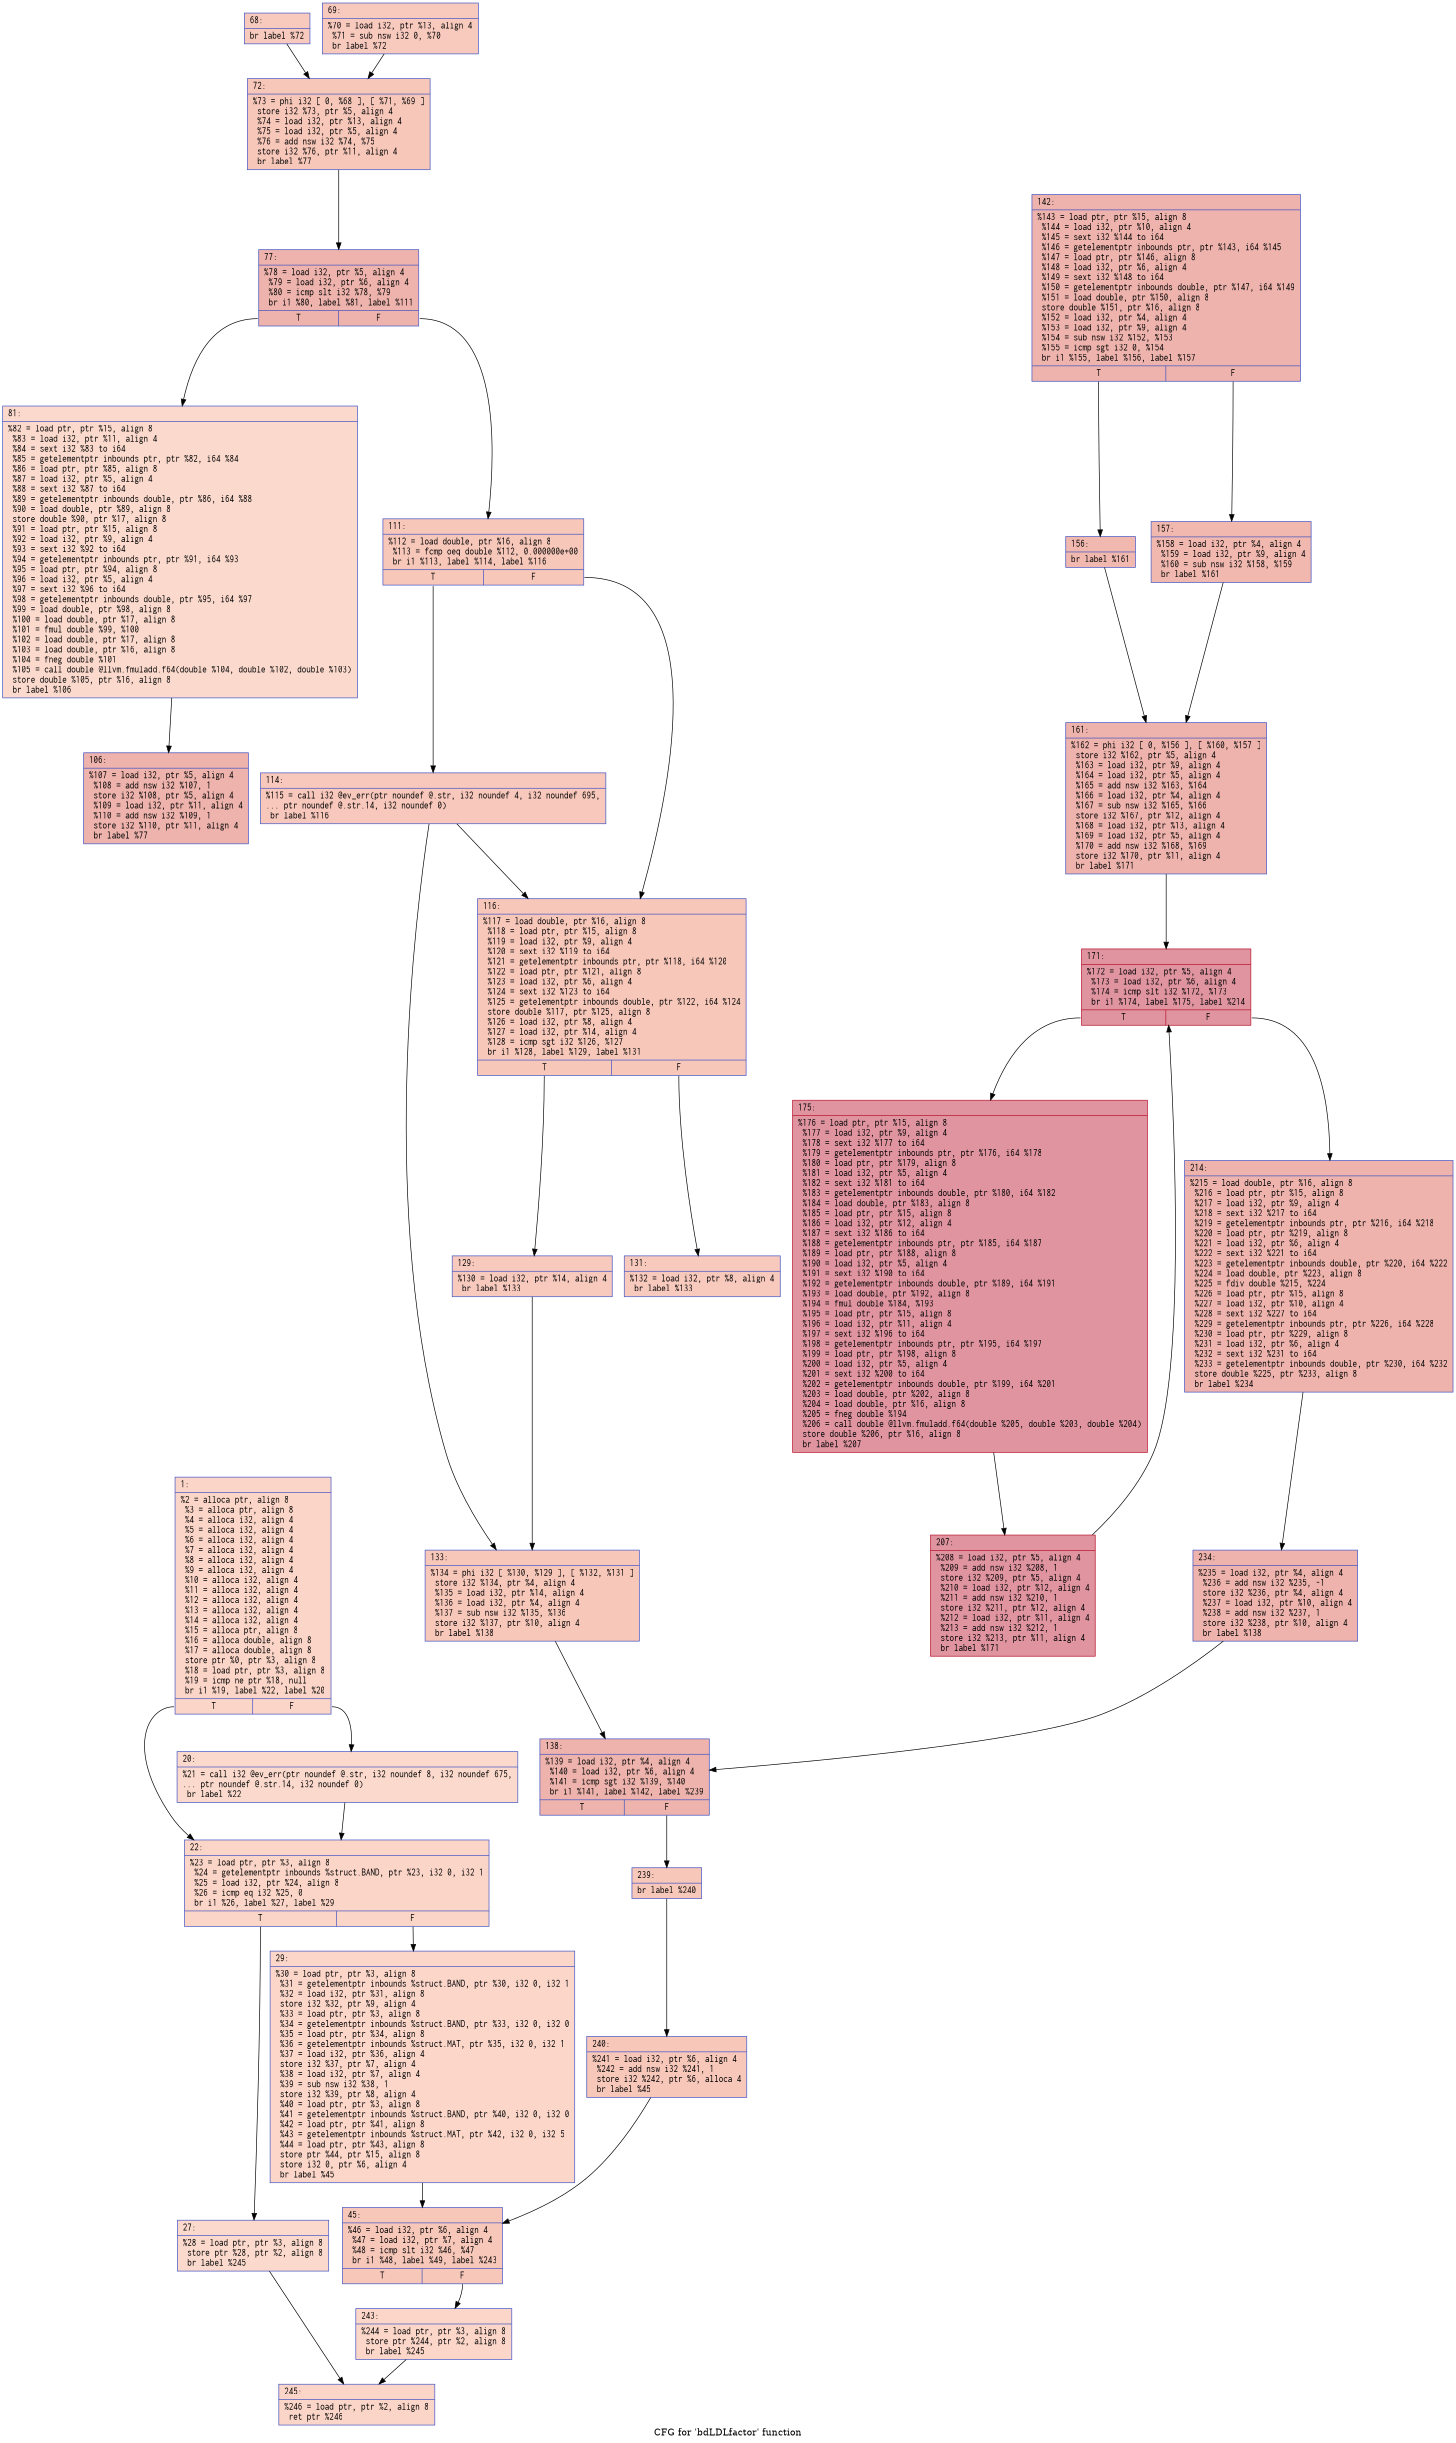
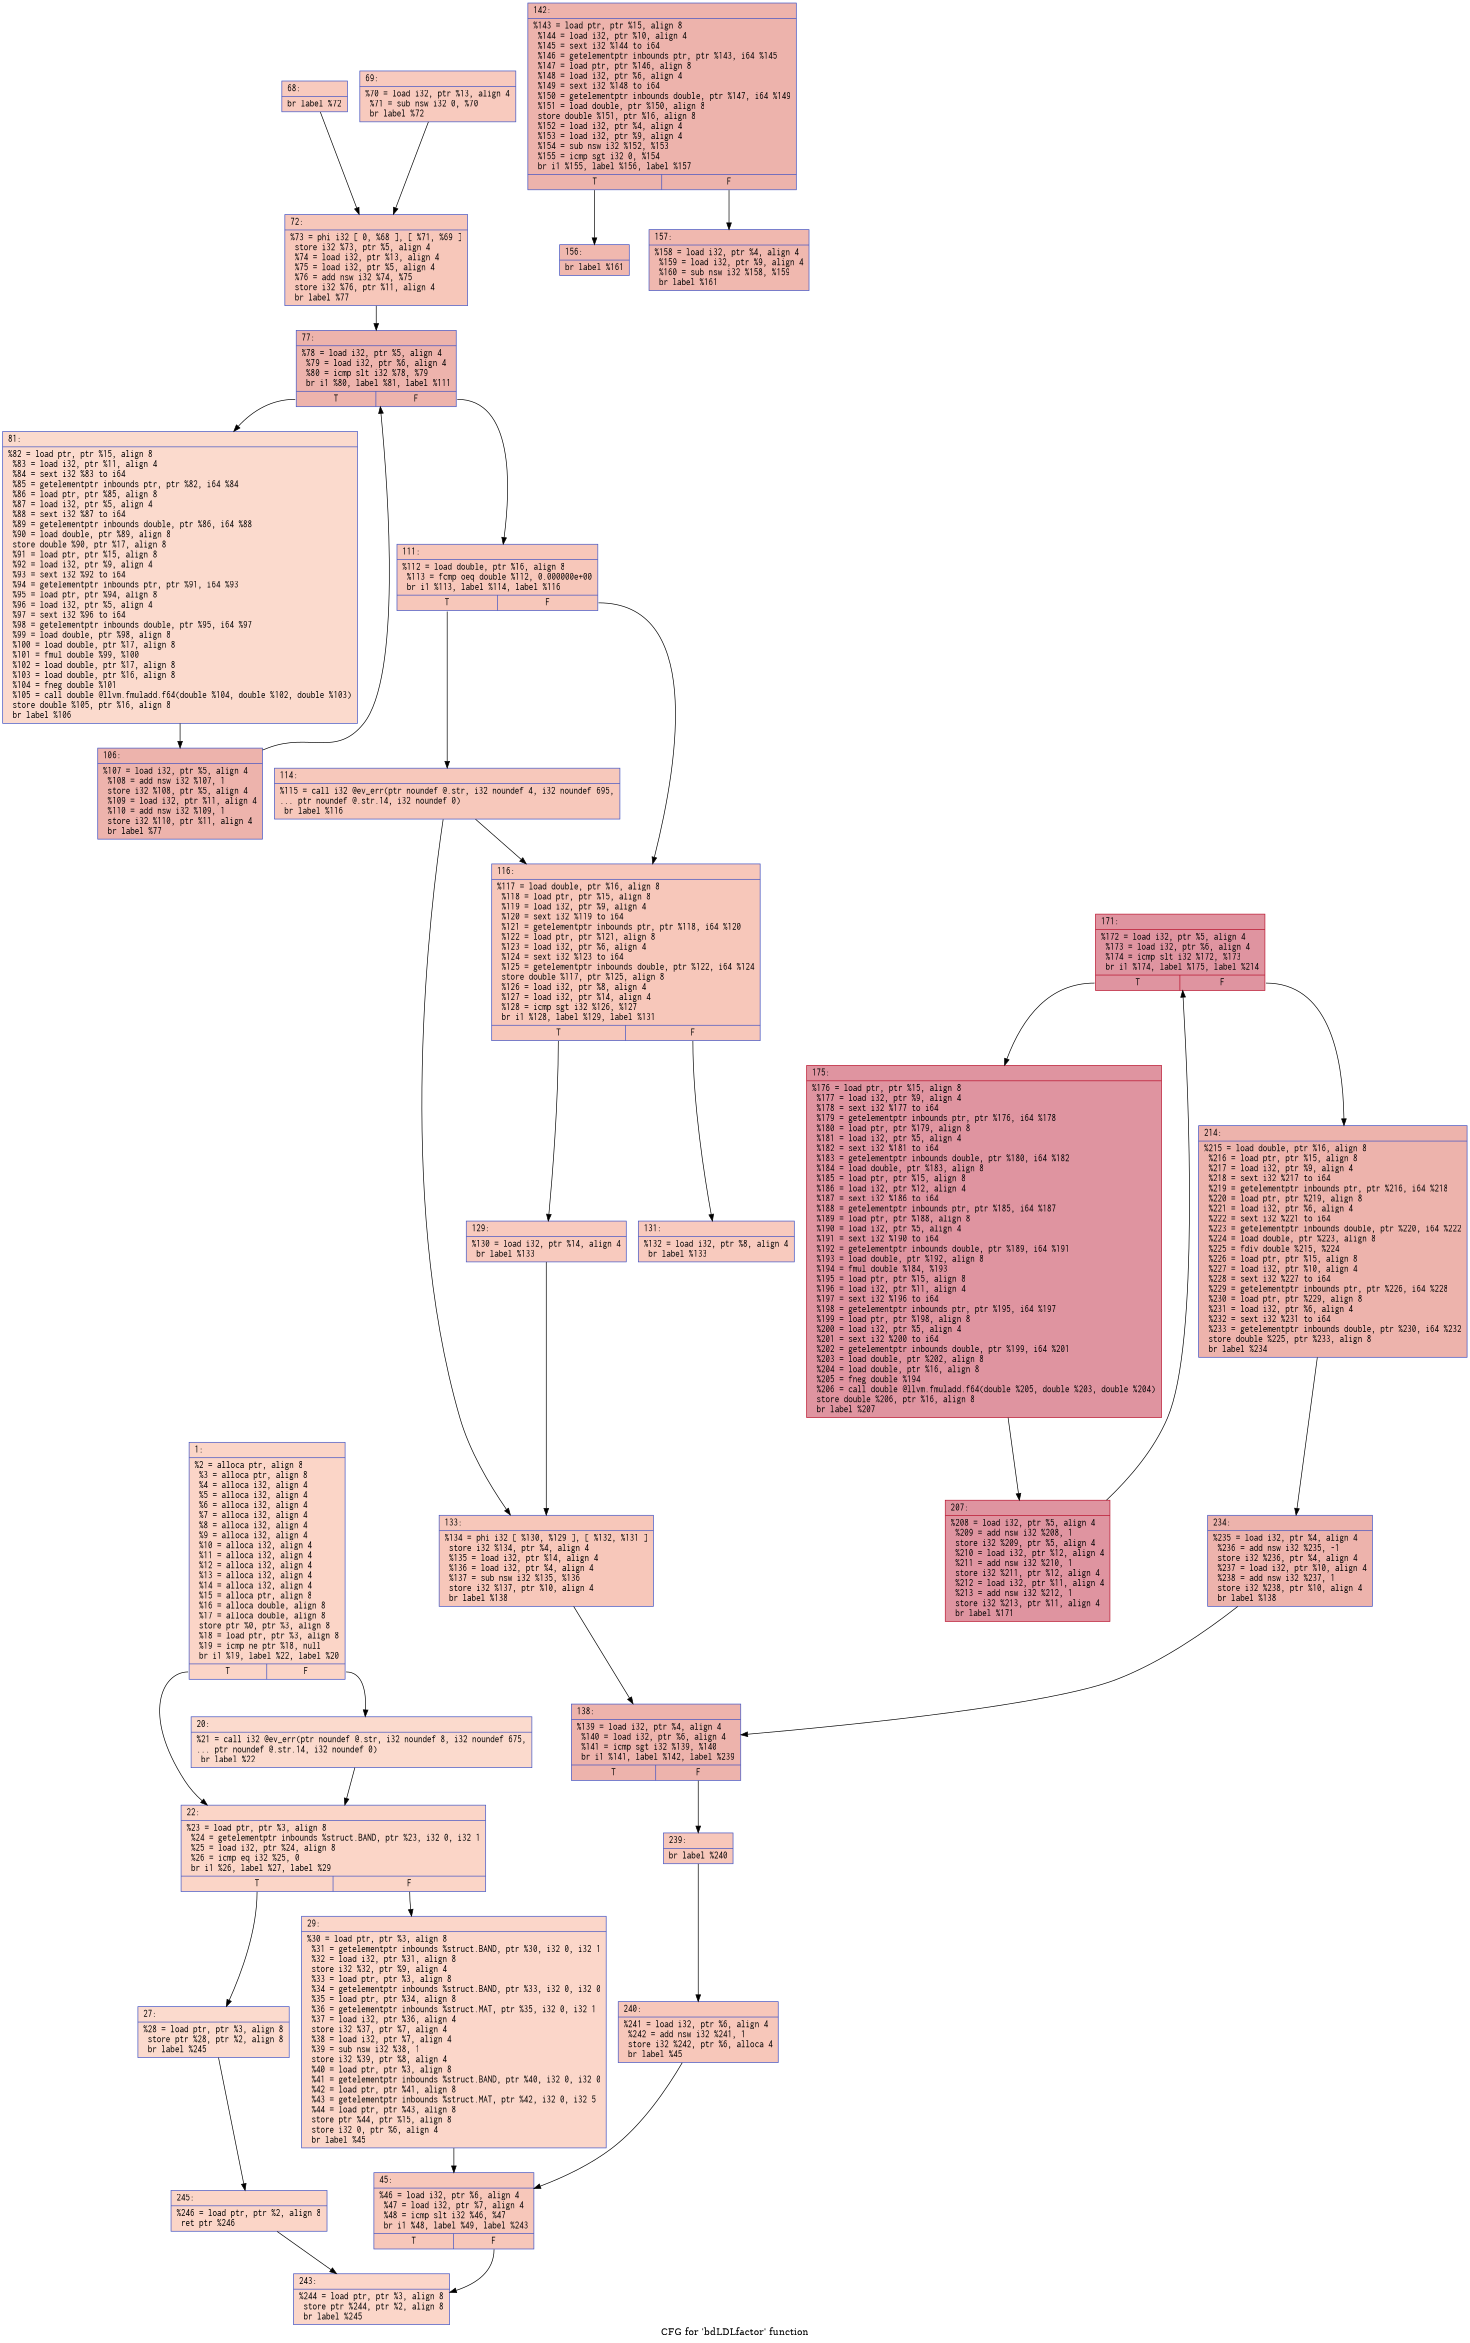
none -> (388, 624)
(1166, 798) -> none
(395, 2369) -> (304, 2251)
